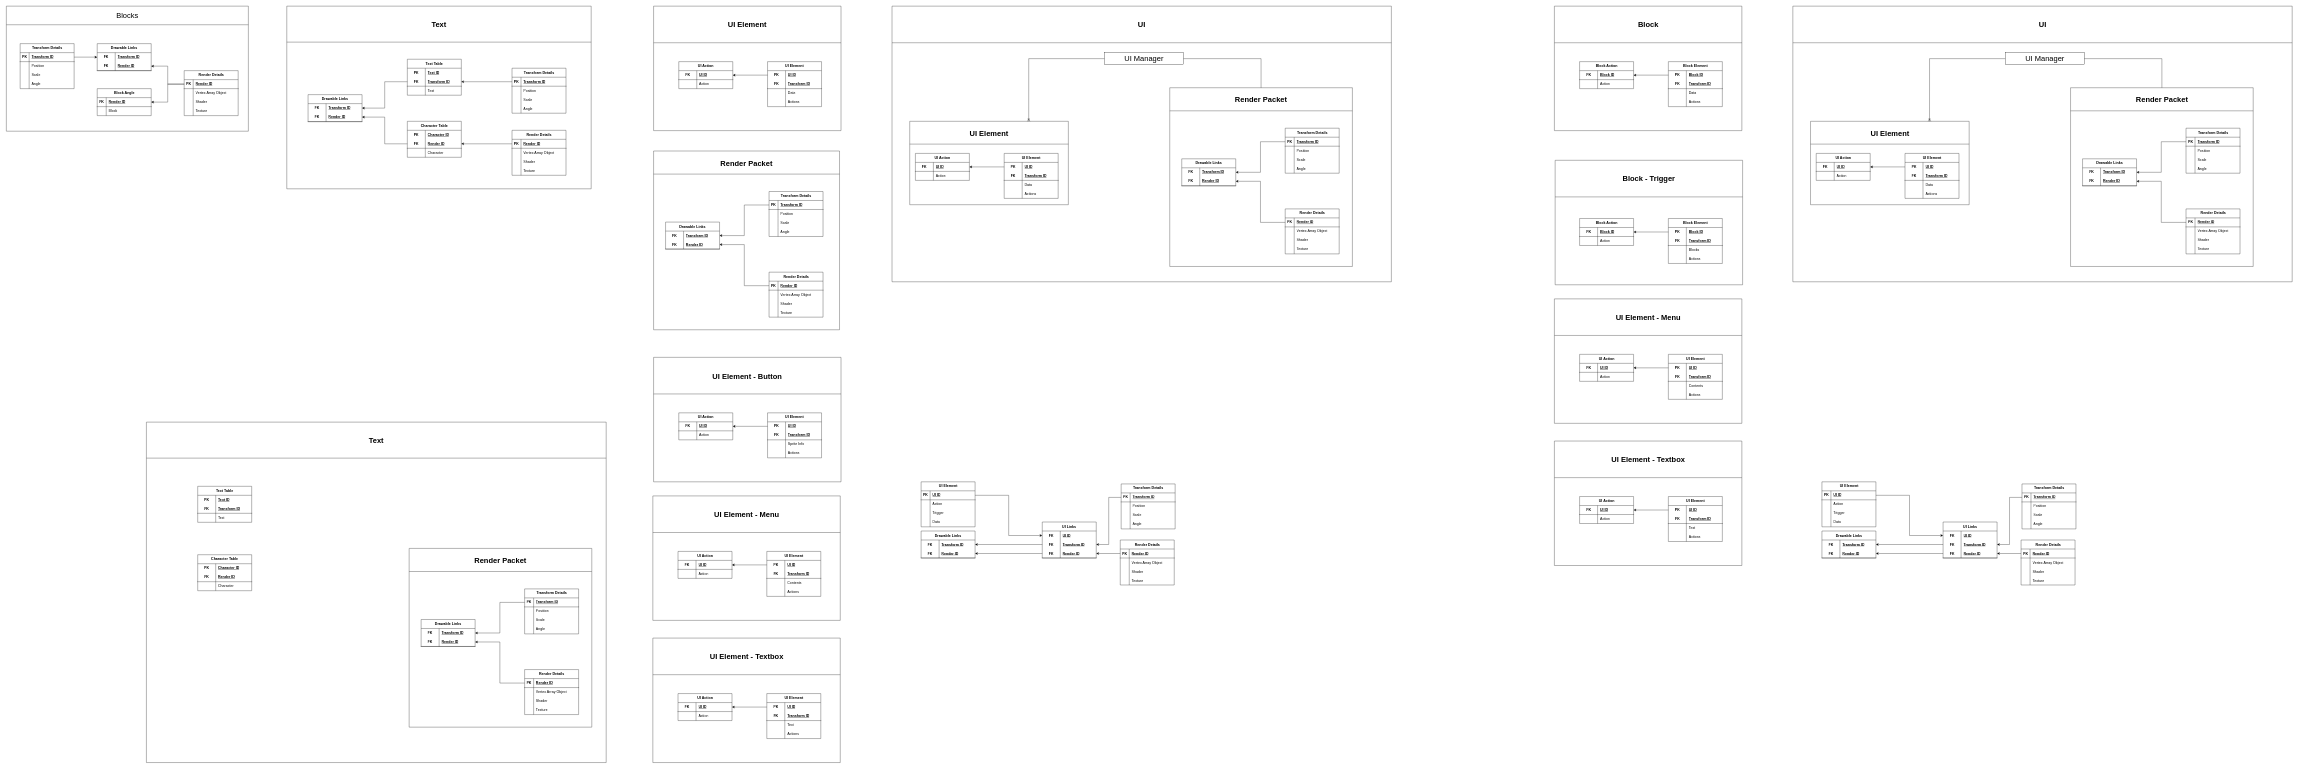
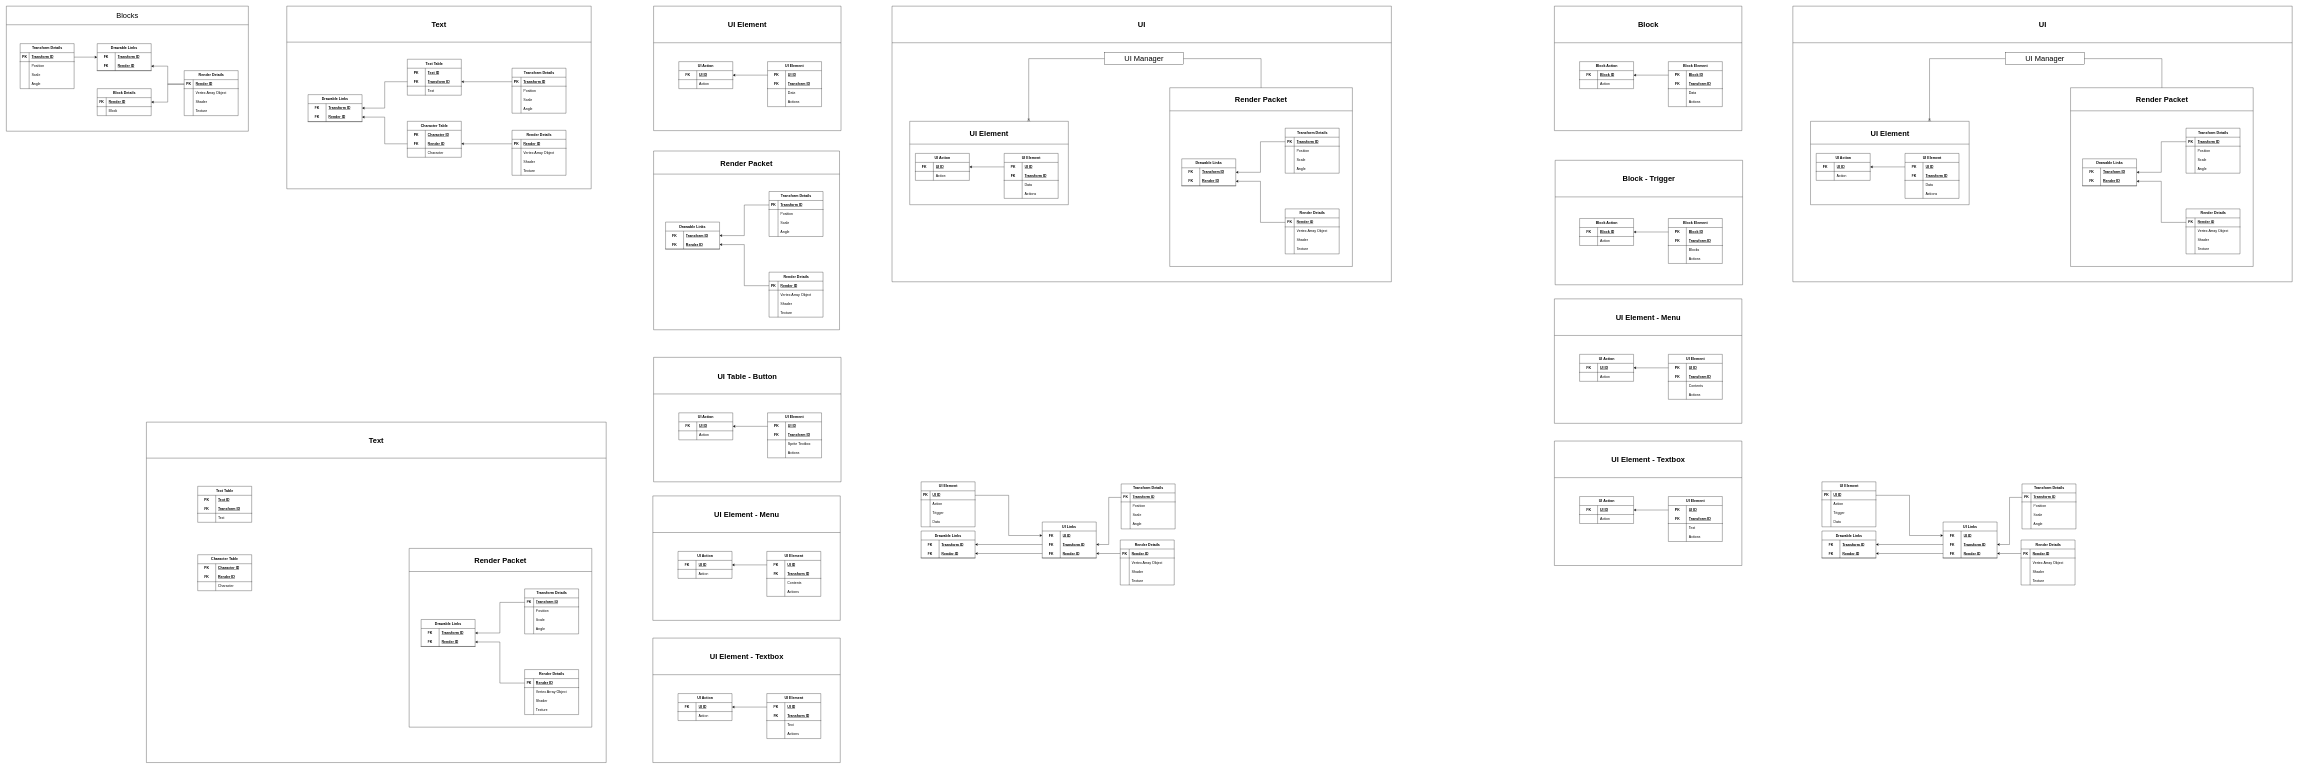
(124, 93) -> (124, 93)
(747, 376) -> (747, 376)
(798, 444) -> (801, 444)
